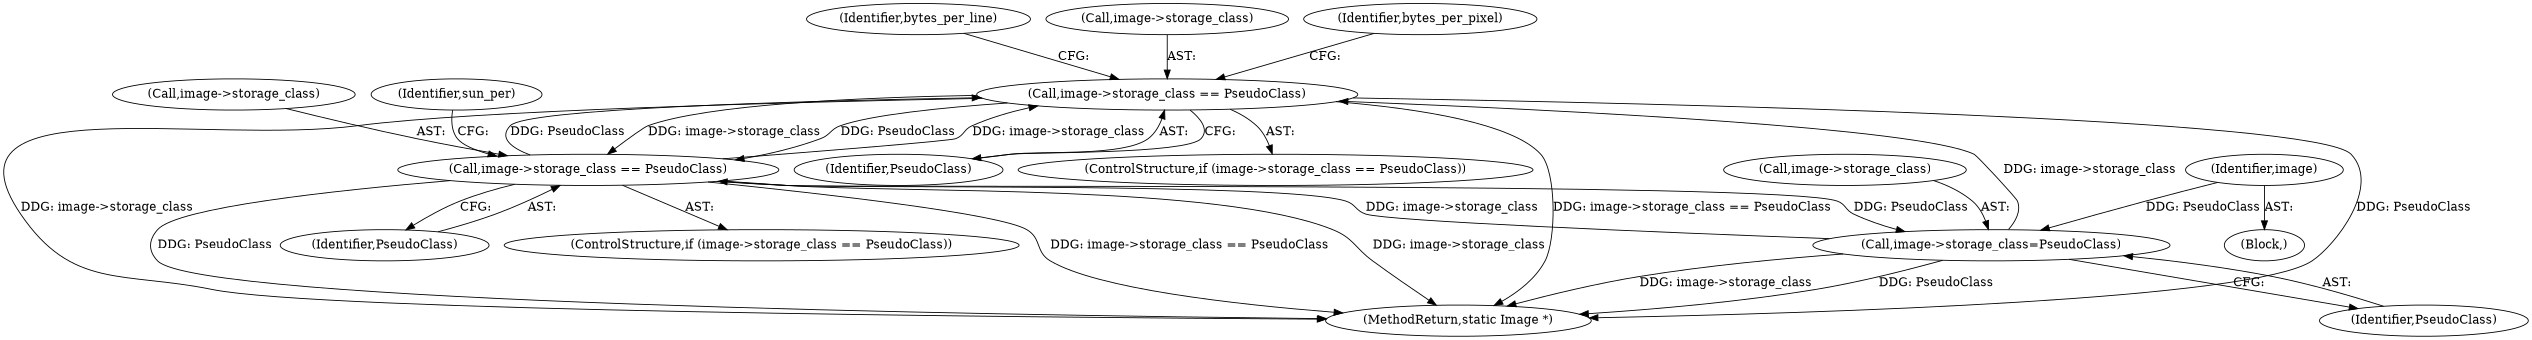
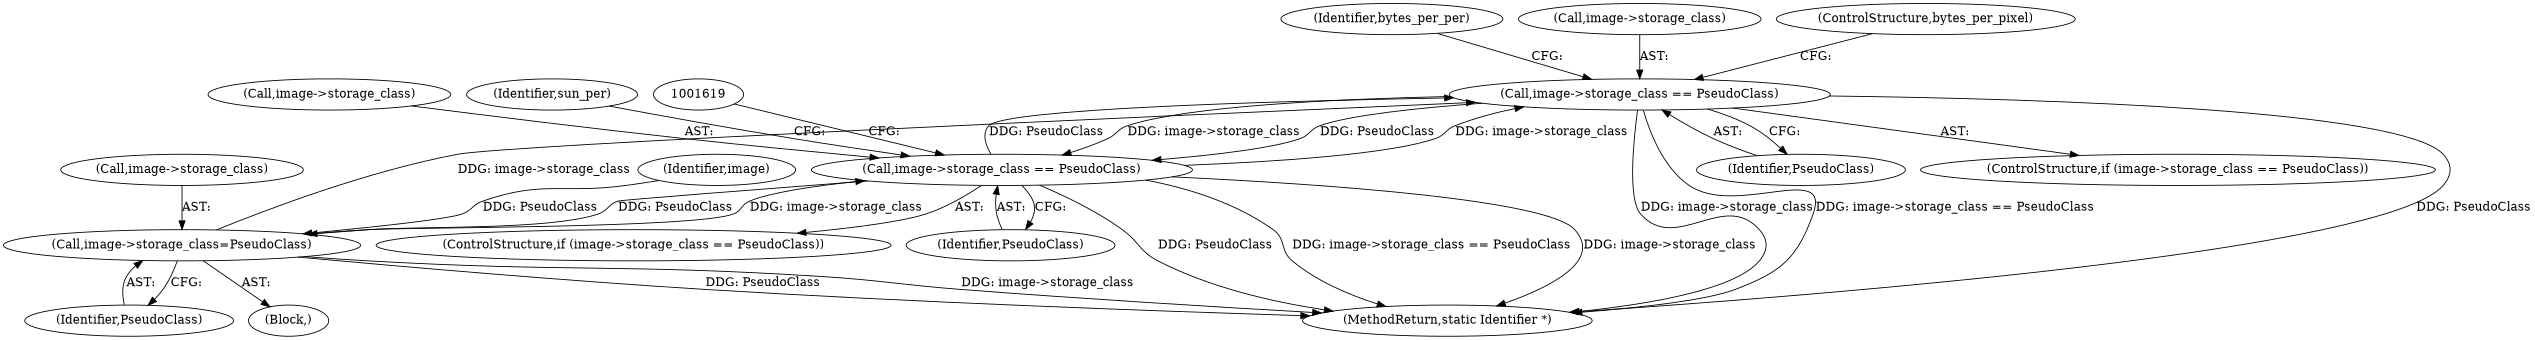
(918, 19) -> (1392, 19)
(1420, 19) -> (1926, 19)
none -> (699, 94)
(2264, 203) -> (233, 281)
(1458, 321) -> (1447, 321)
